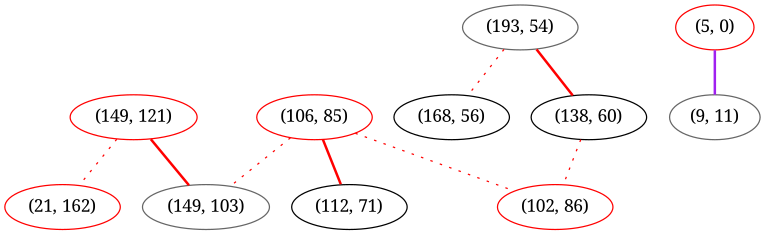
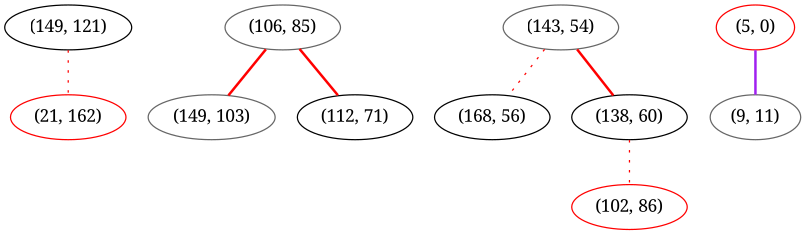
(520, 27) -> (561, 27)
(134, 117) -> (68, 27)
(314, 117) -> (283, 27)
(170, 162) -> none
(260, 162) -> (247, 72)
(435, 162) -> none
